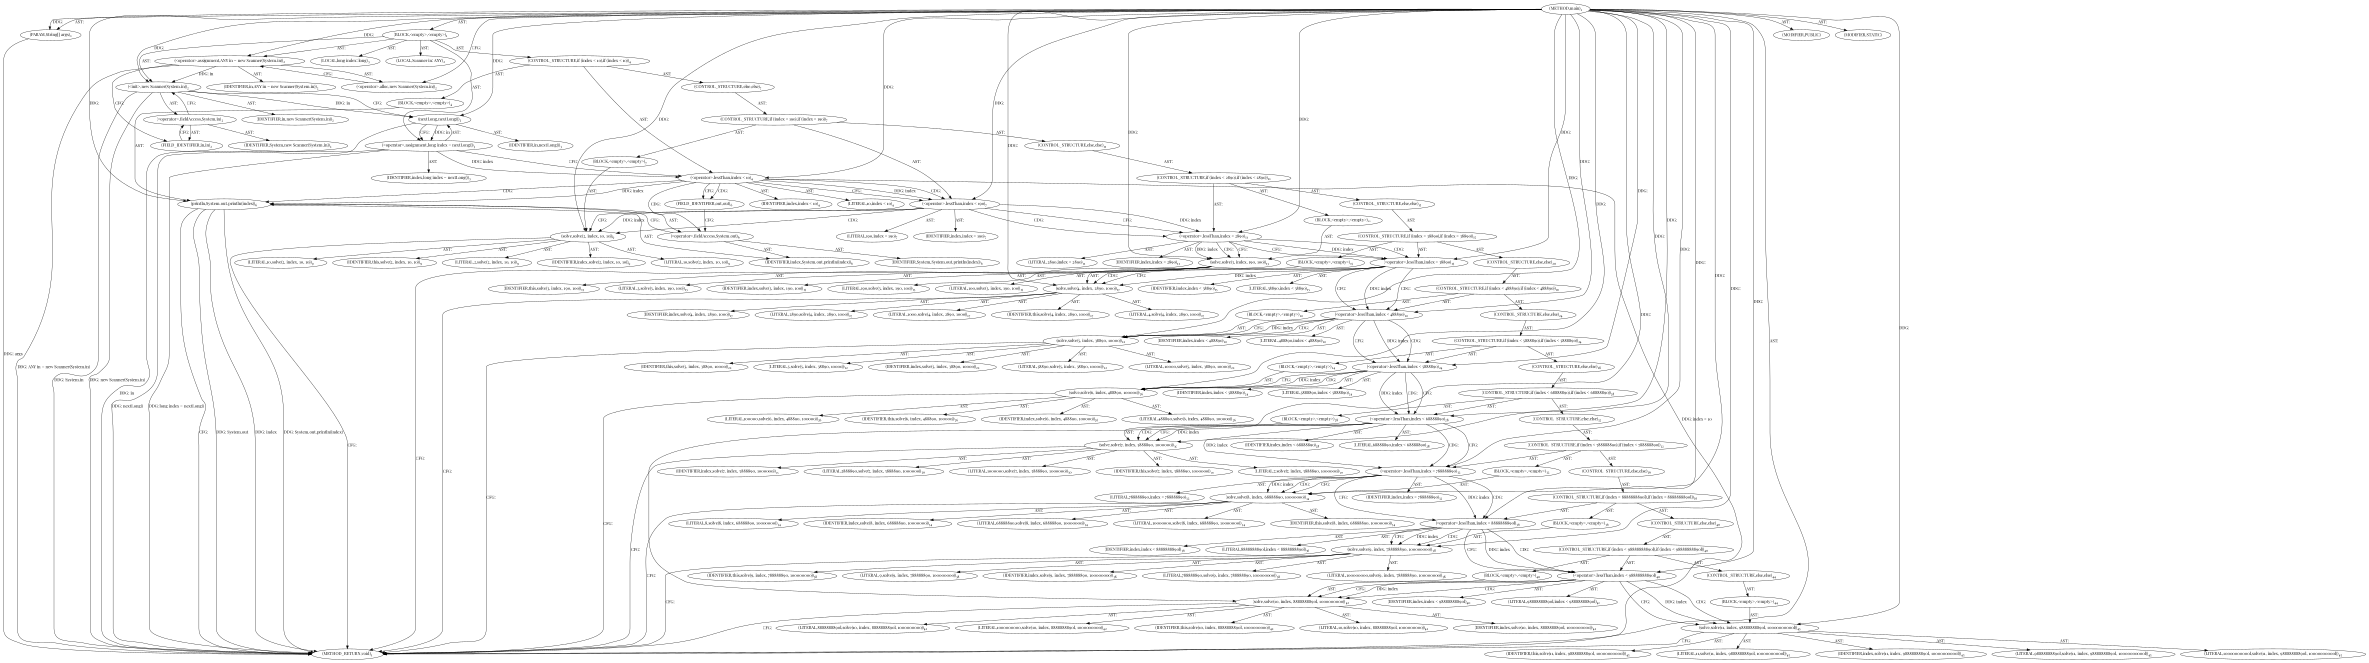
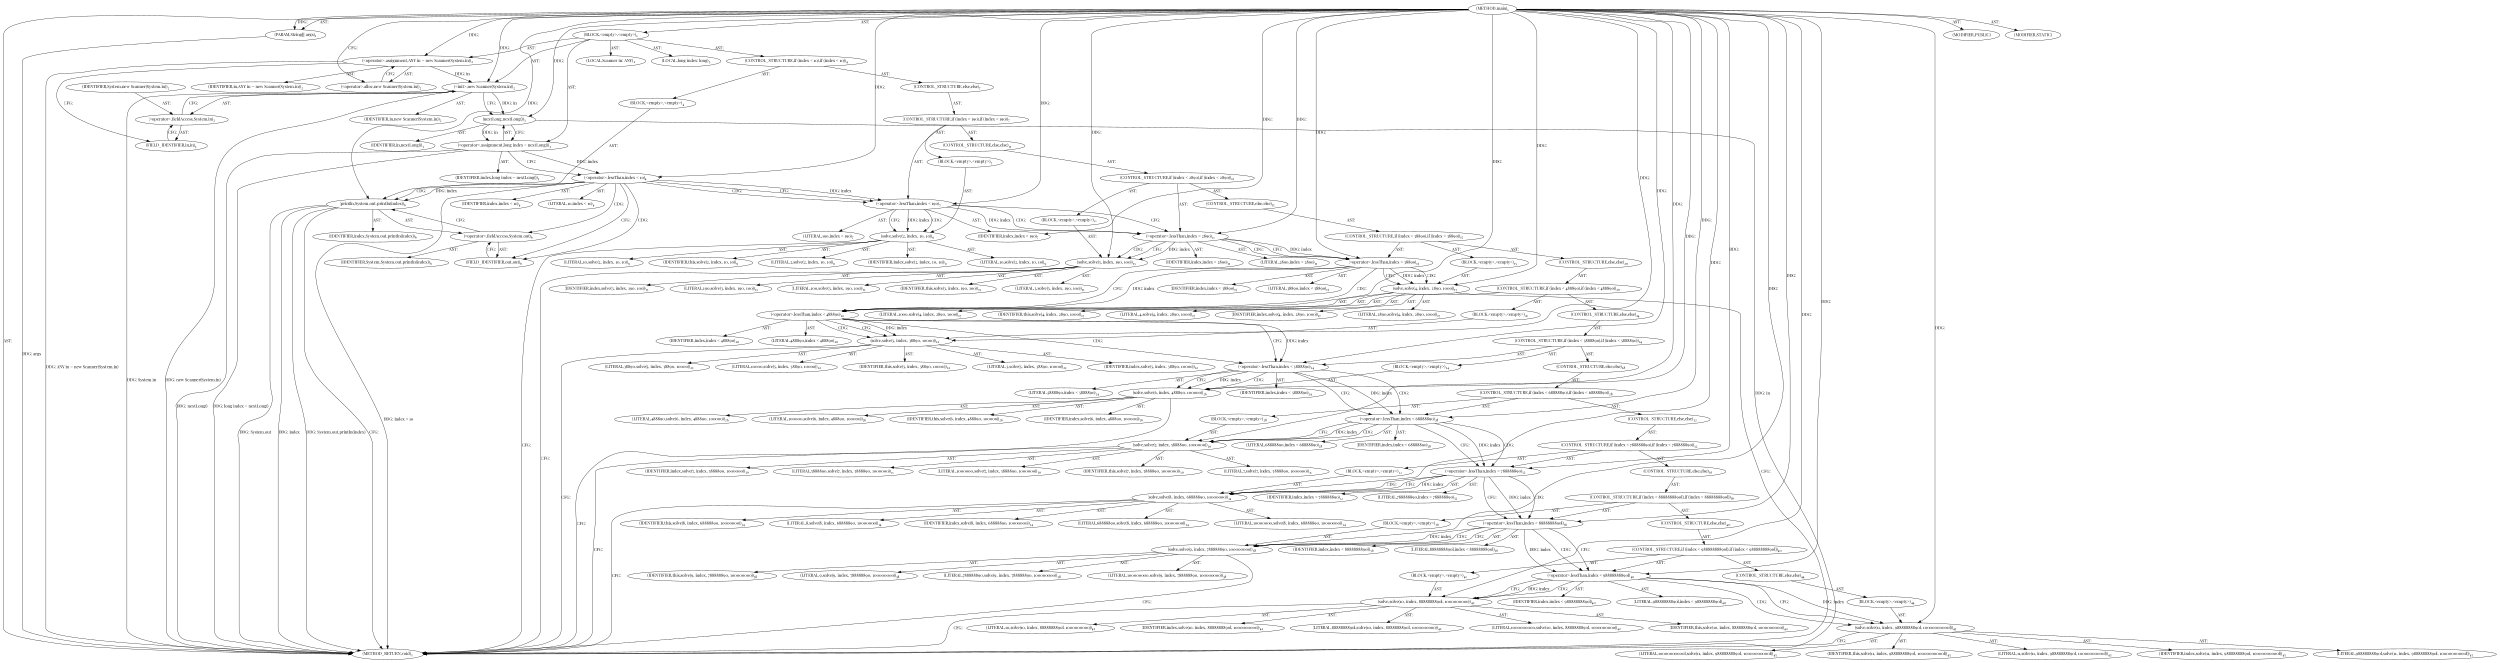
(1001, 14) -> (1263, 116)
(641, 126) -> none
(237, 132) -> (152, 103)
(755, 249) -> (499, 248)
(1060, 576) -> none
